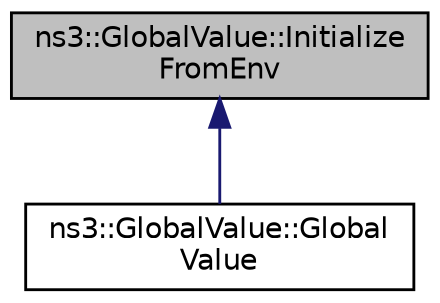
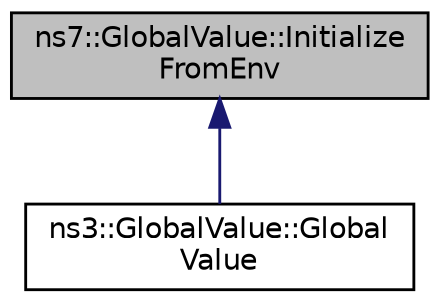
(220, 56) -> (220, 56)
